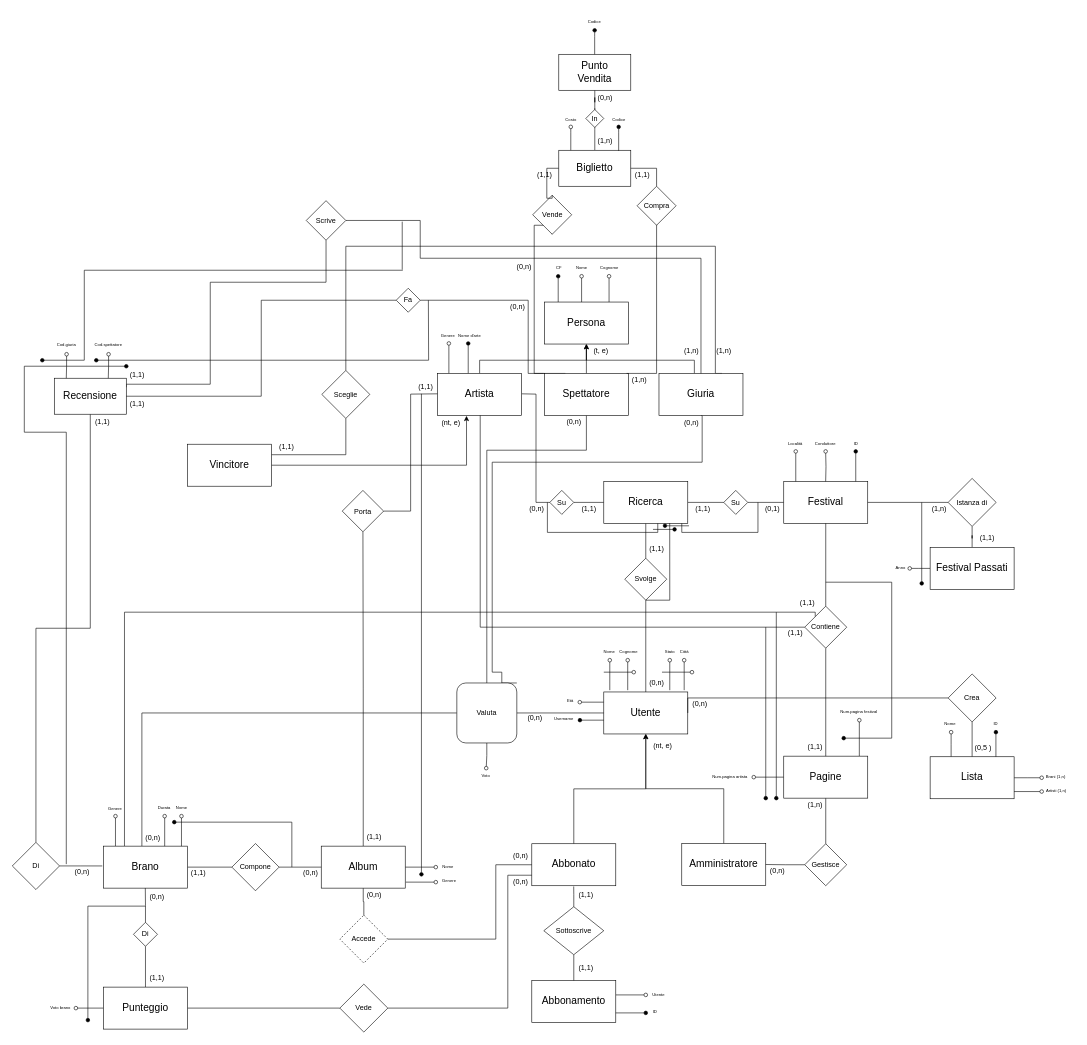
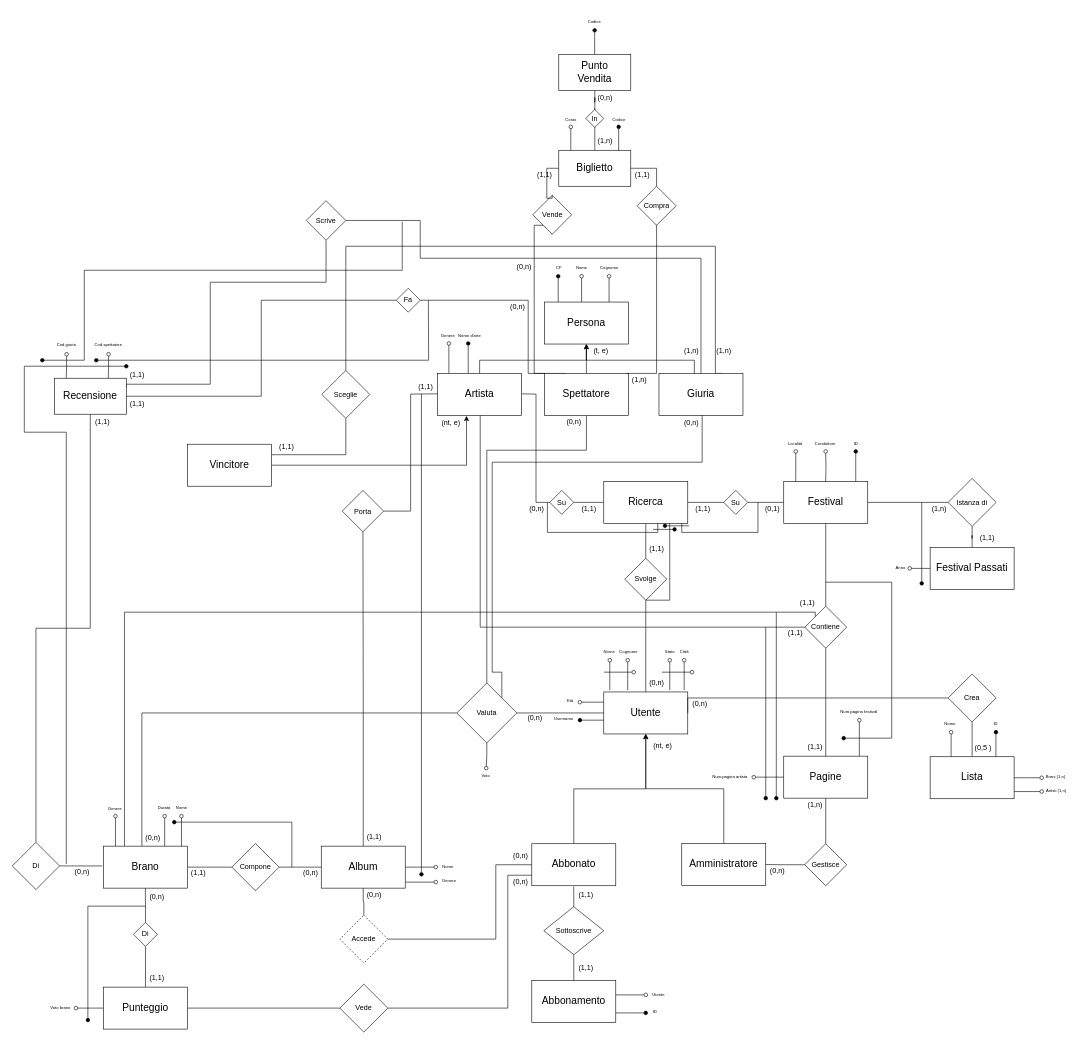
(487, 713) -> (487, 713)
